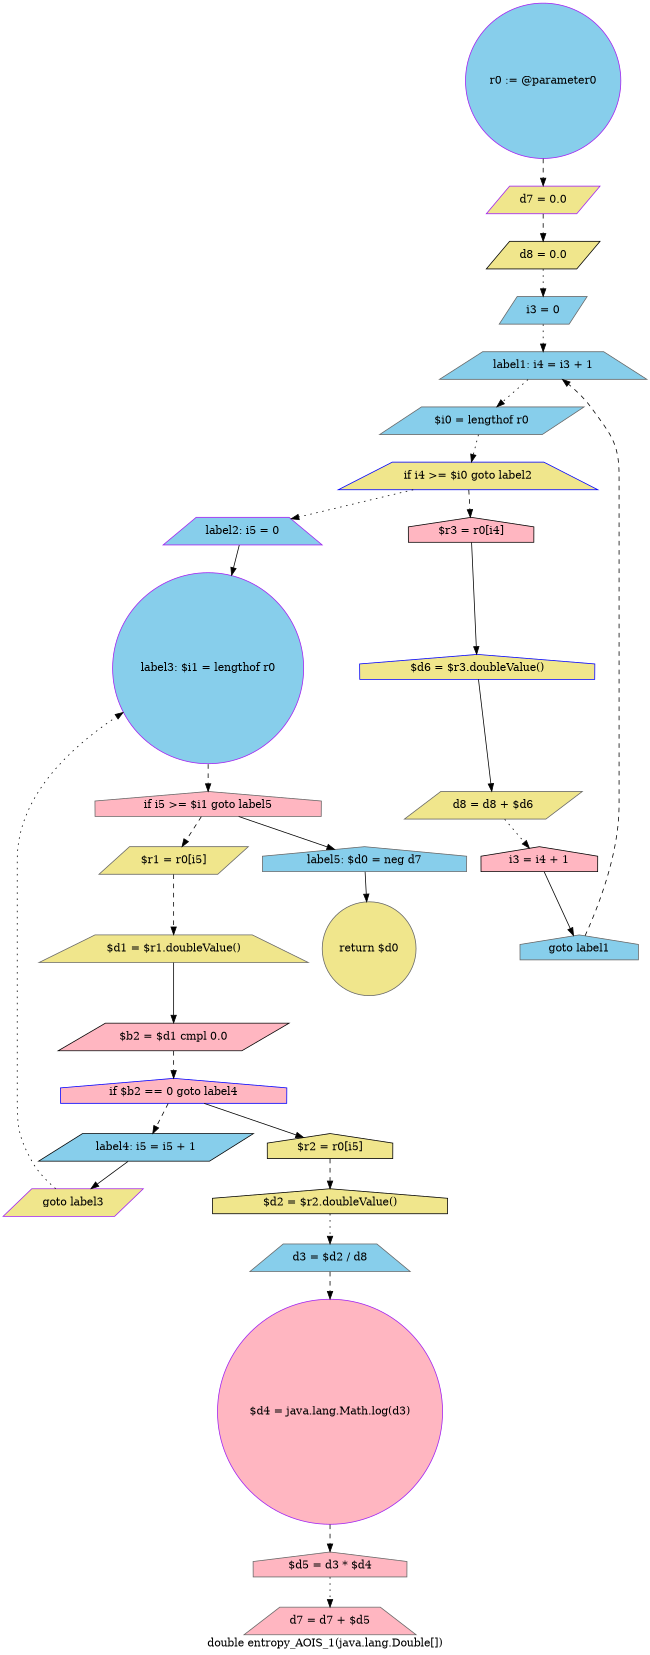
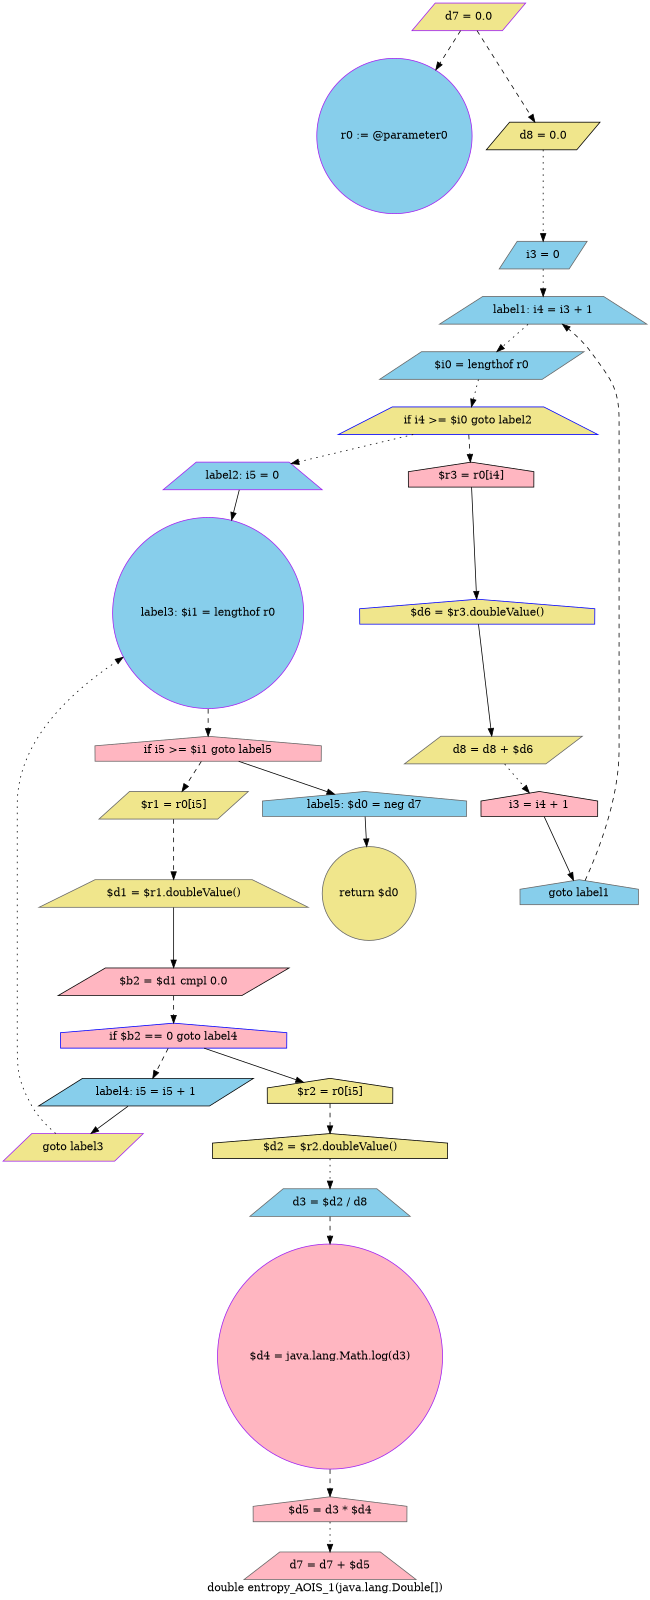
(543, 168) -> (450, 47)
